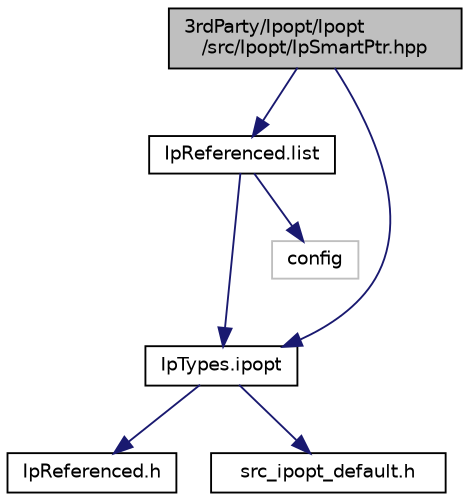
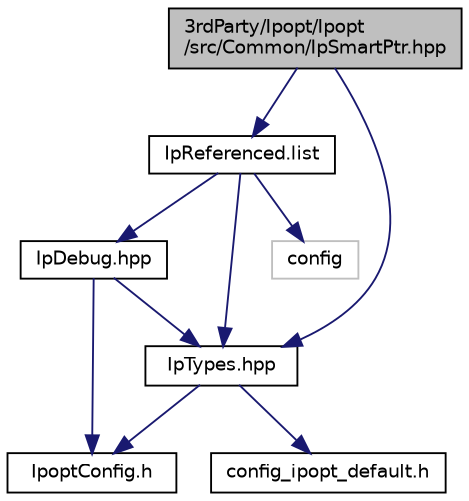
(315, 38) -> (315, 38)
none -> (94, 260)
(221, 366) -> (221, 366)
(92, 473) -> (92, 473)
(328, 473) -> (328, 473)
